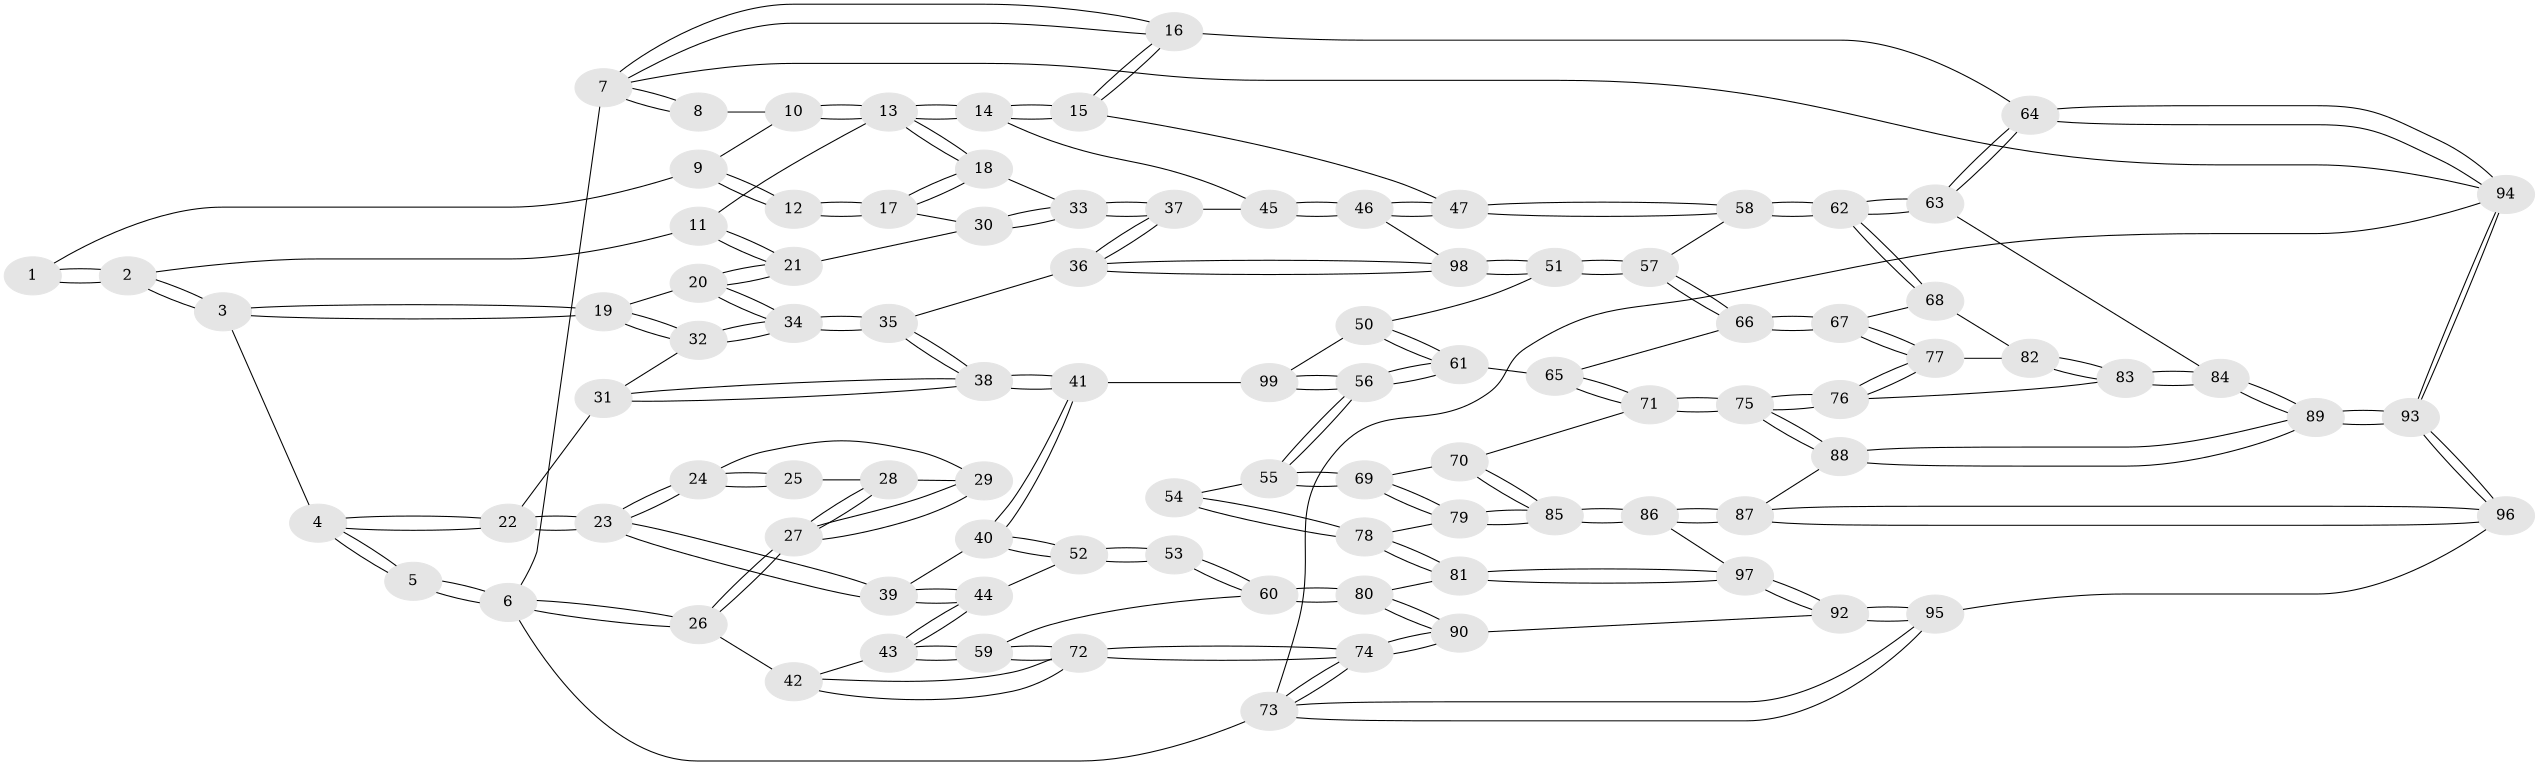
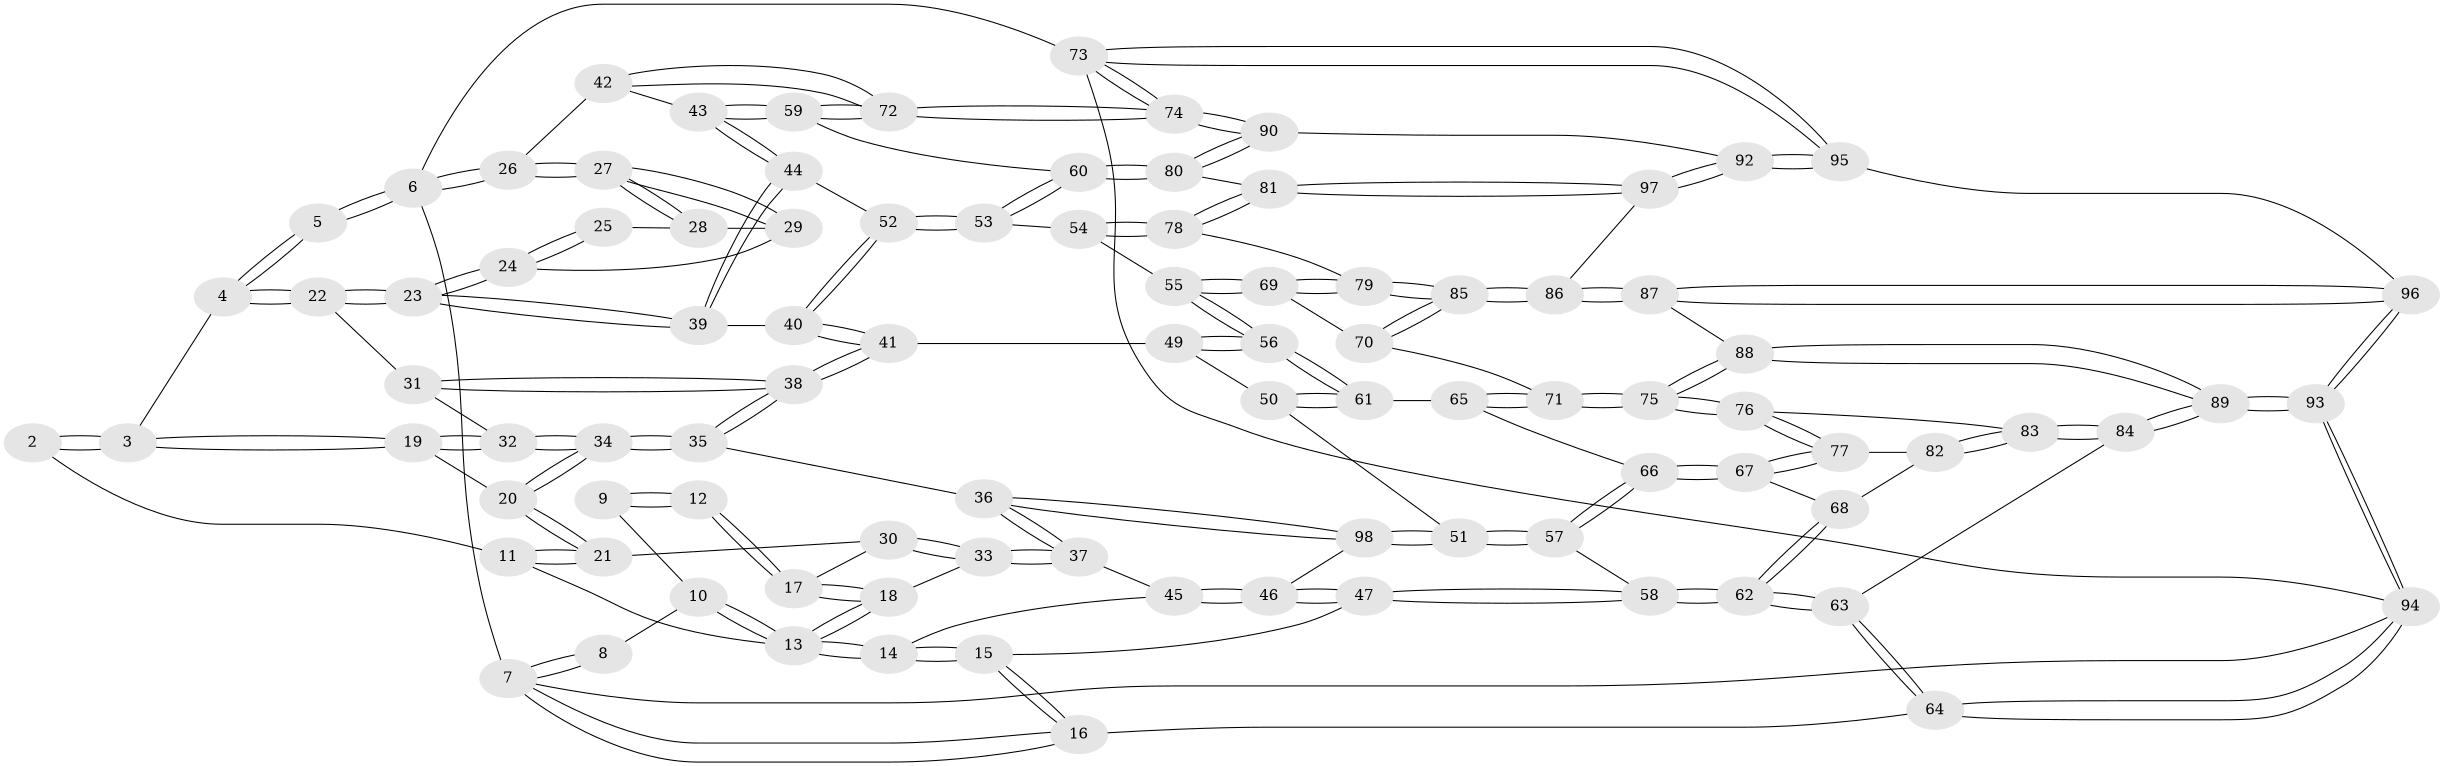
none -> (1032, 226)
(33, 276) -> none
(1269, 383) -> (1174, 344)
